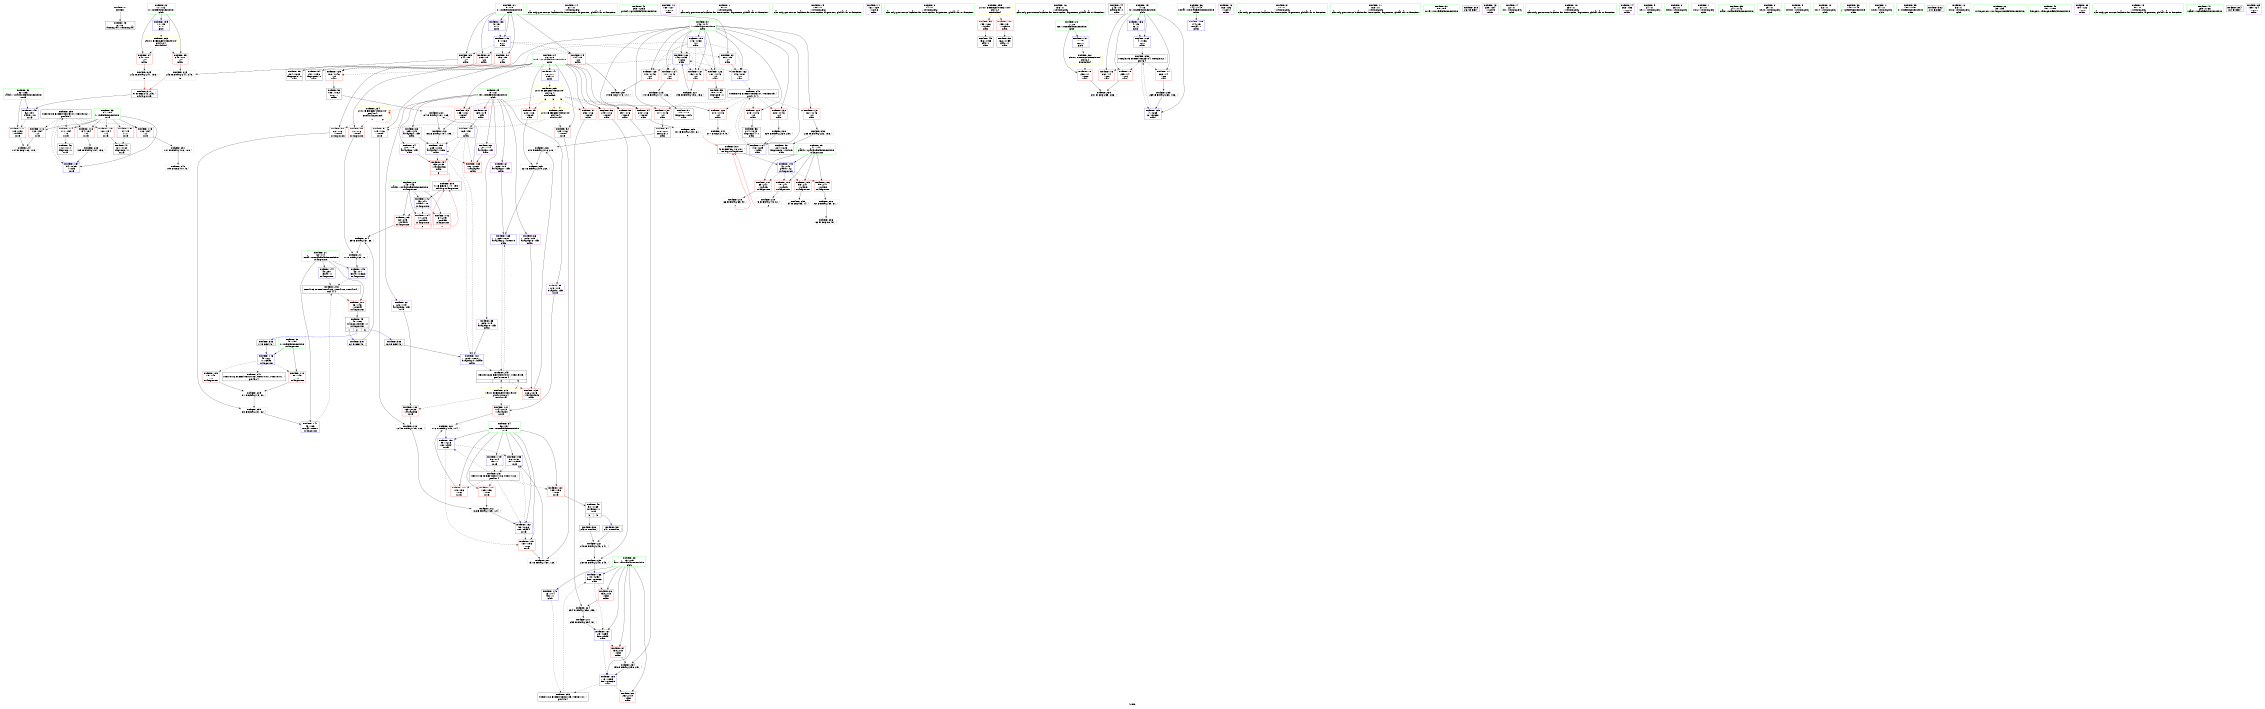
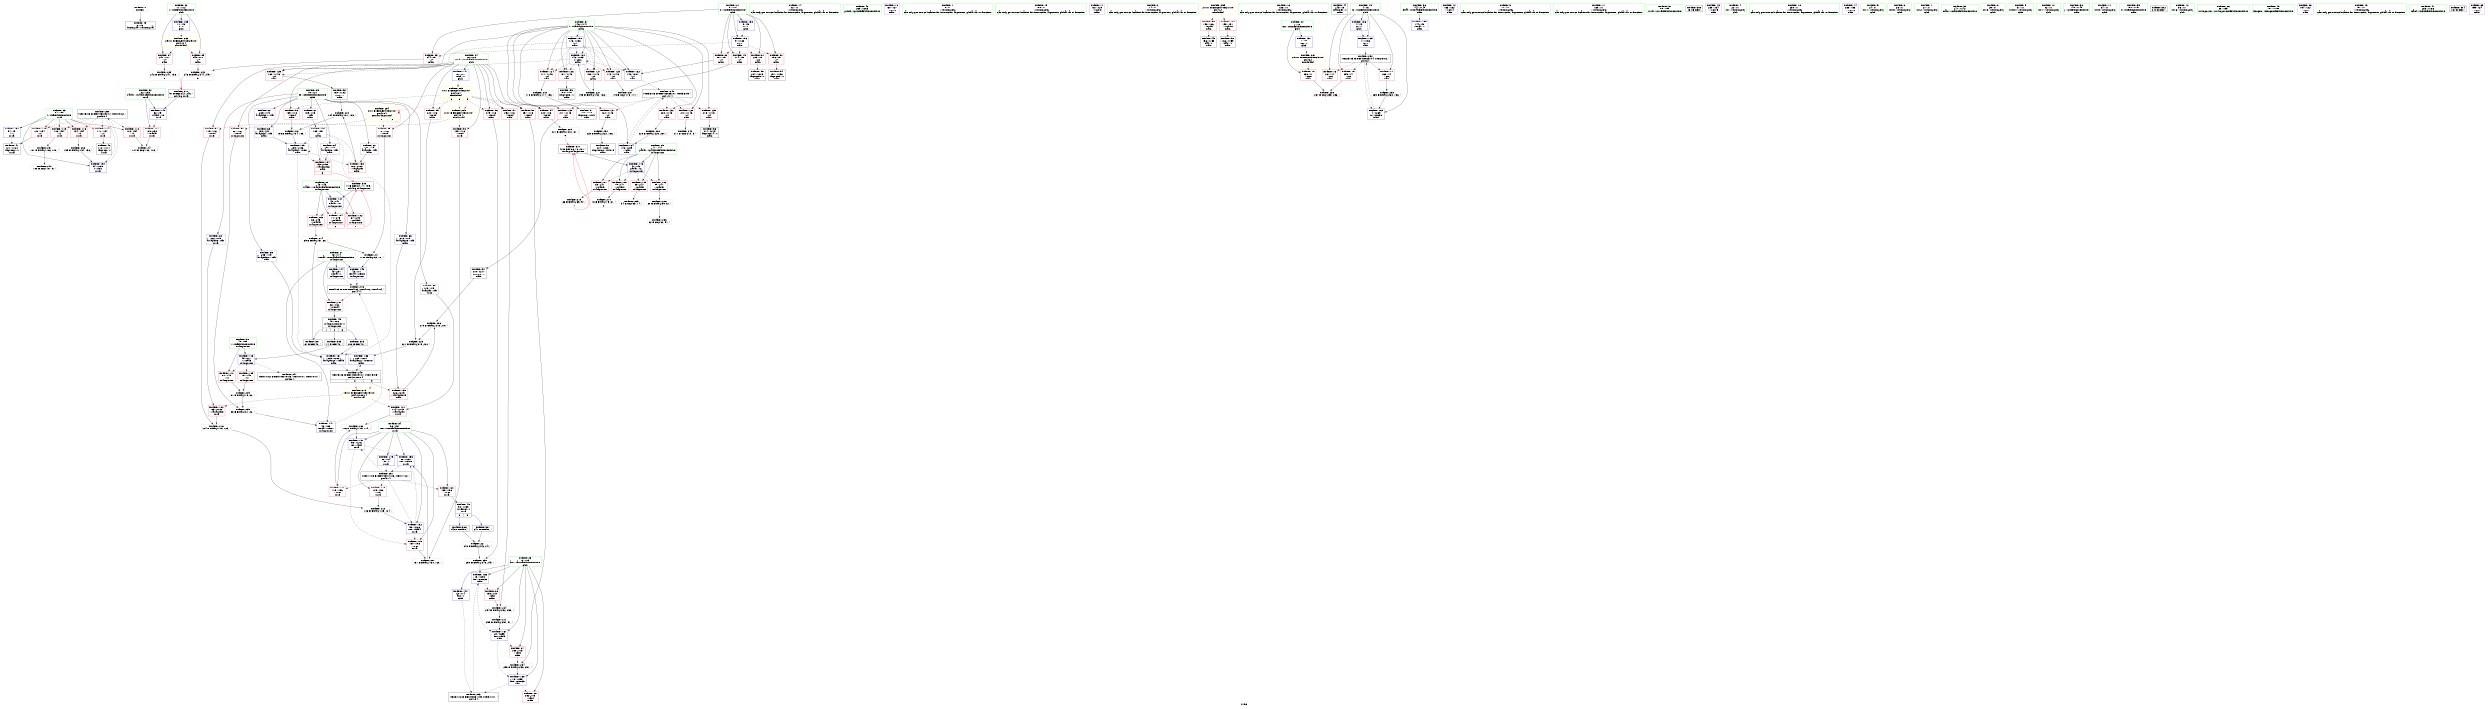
(82, 125) -> (82, 124)
(502, 203) -> none
